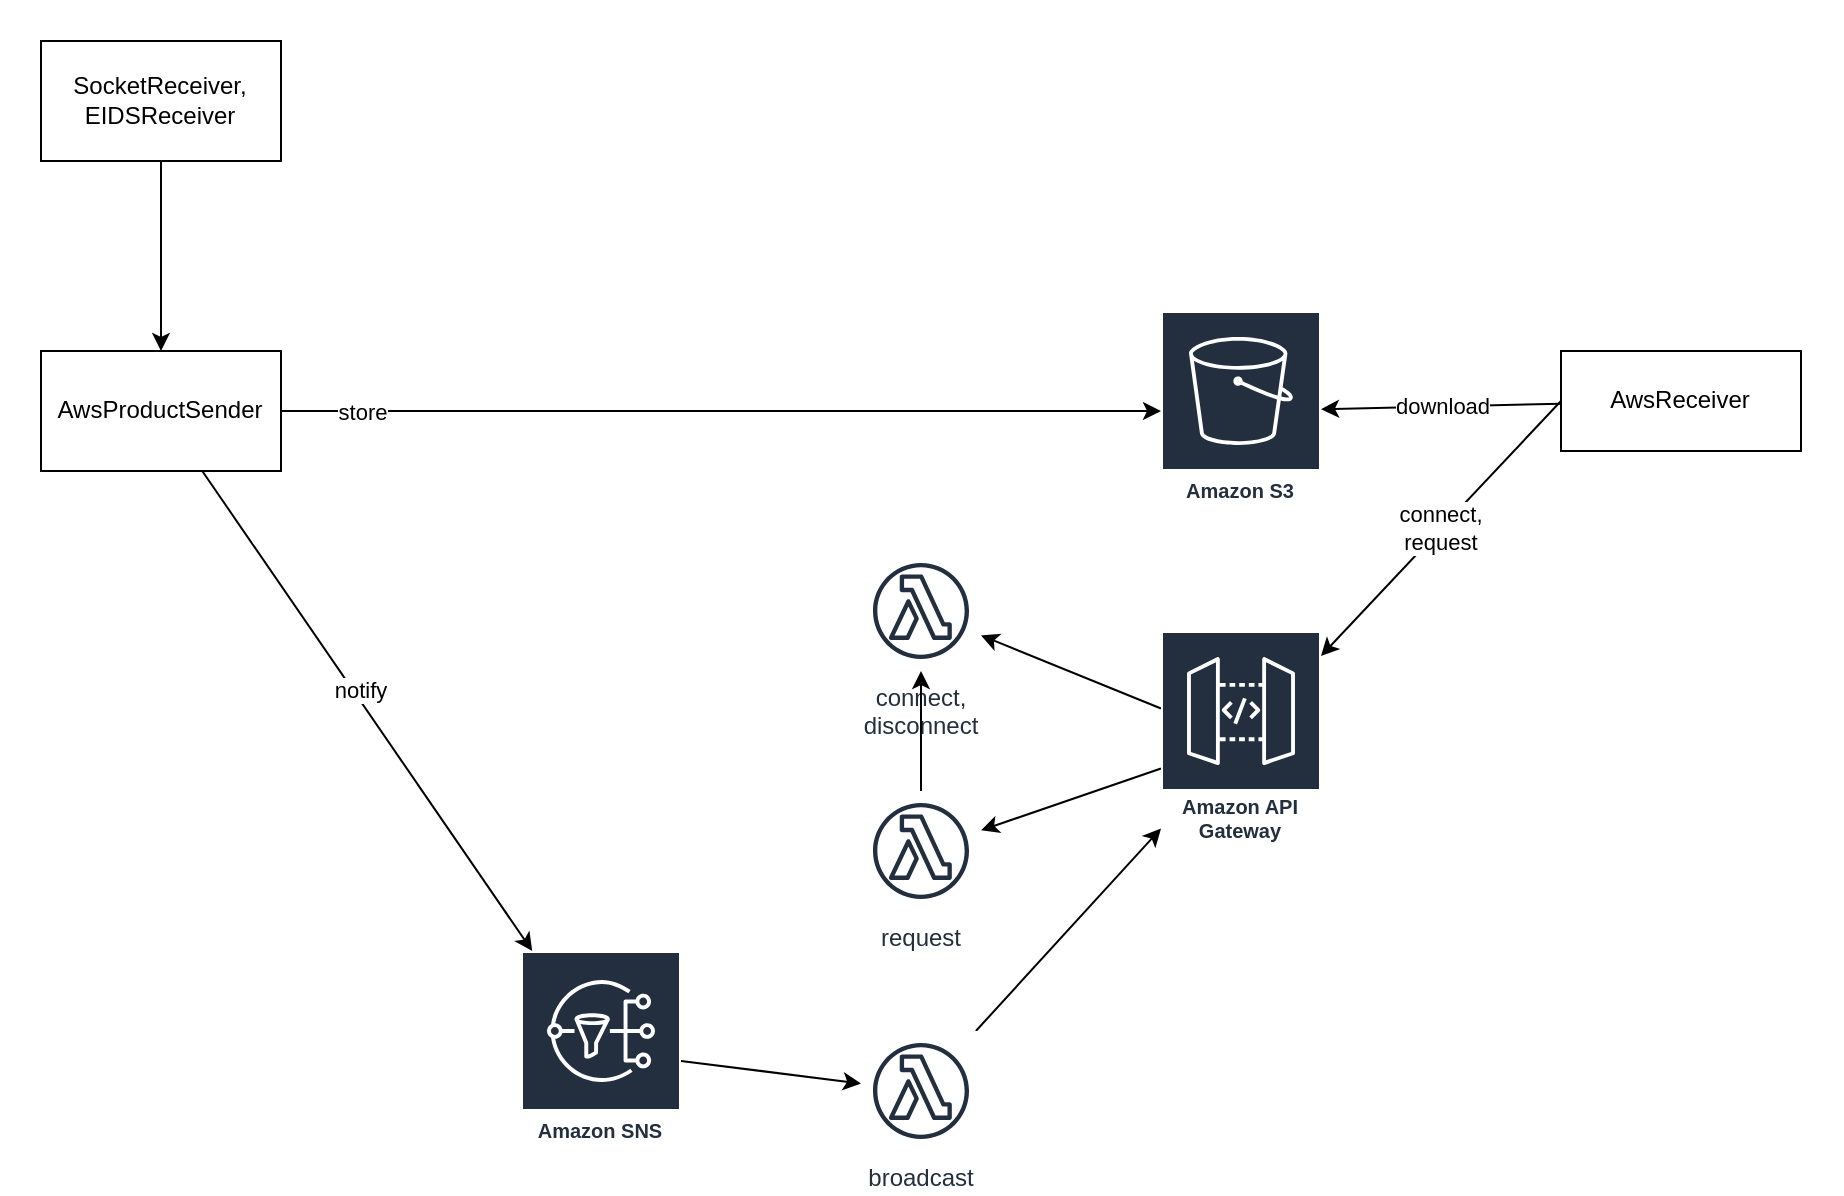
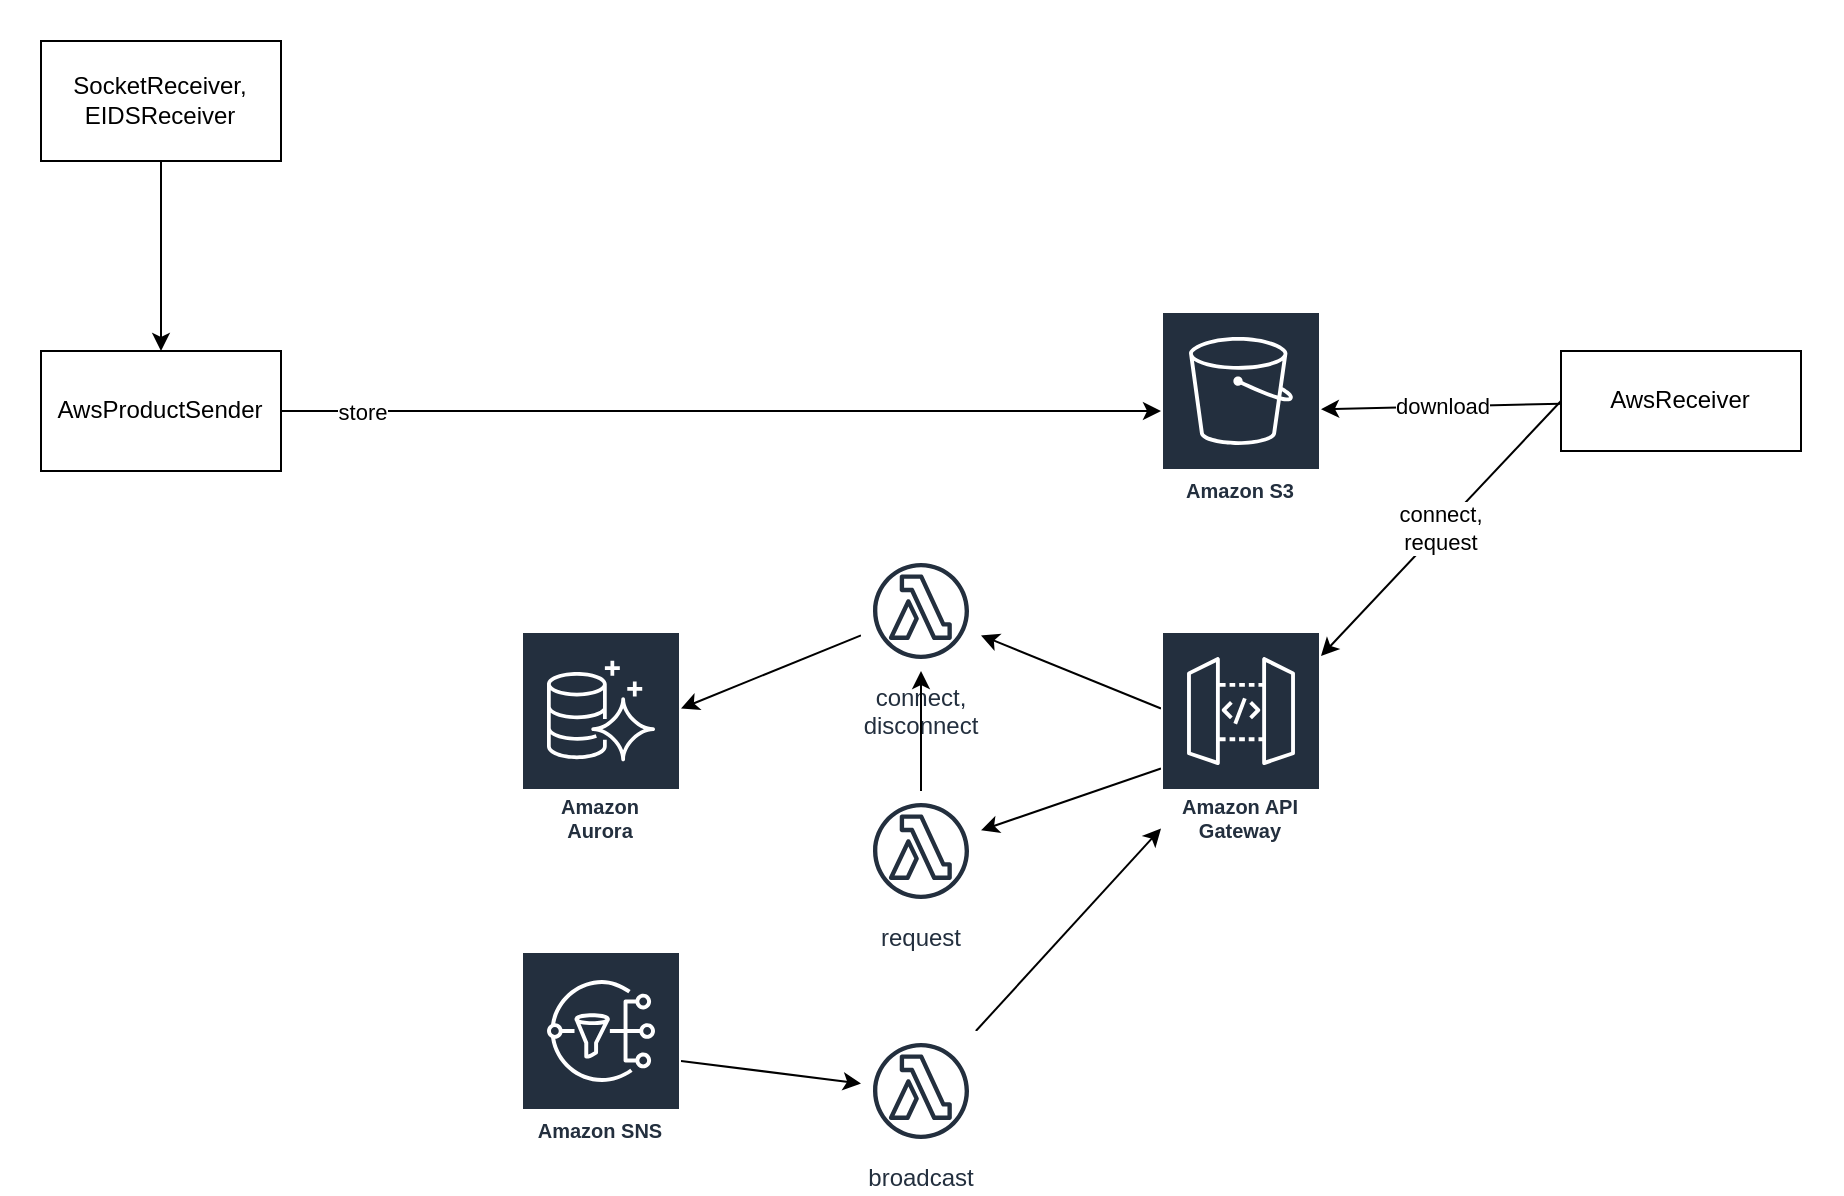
none -> (777, 669)
(363, 705) -> none
none -> (601, 741)
